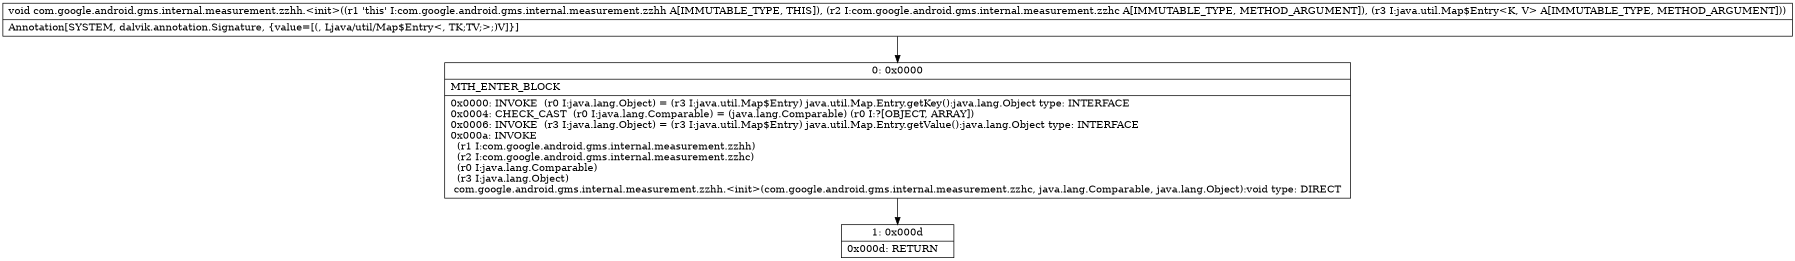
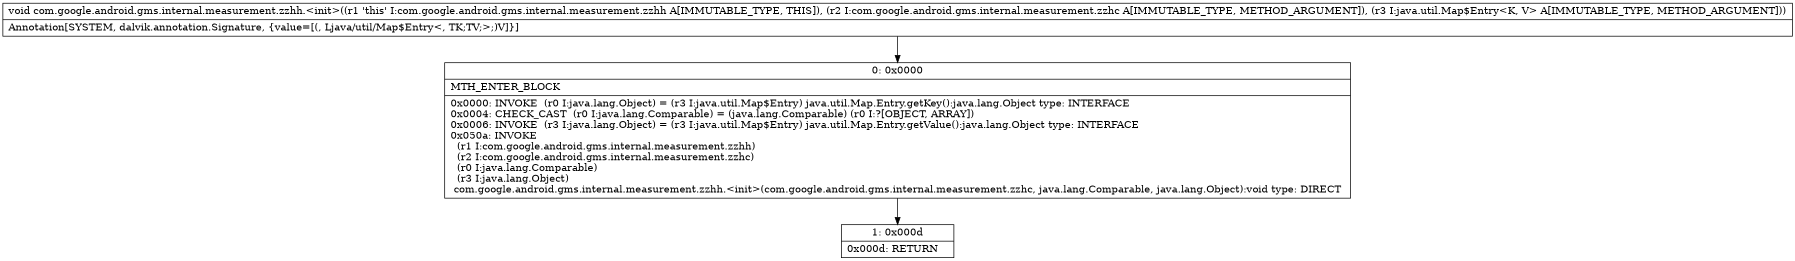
(497, 136) -> (497, 136)
